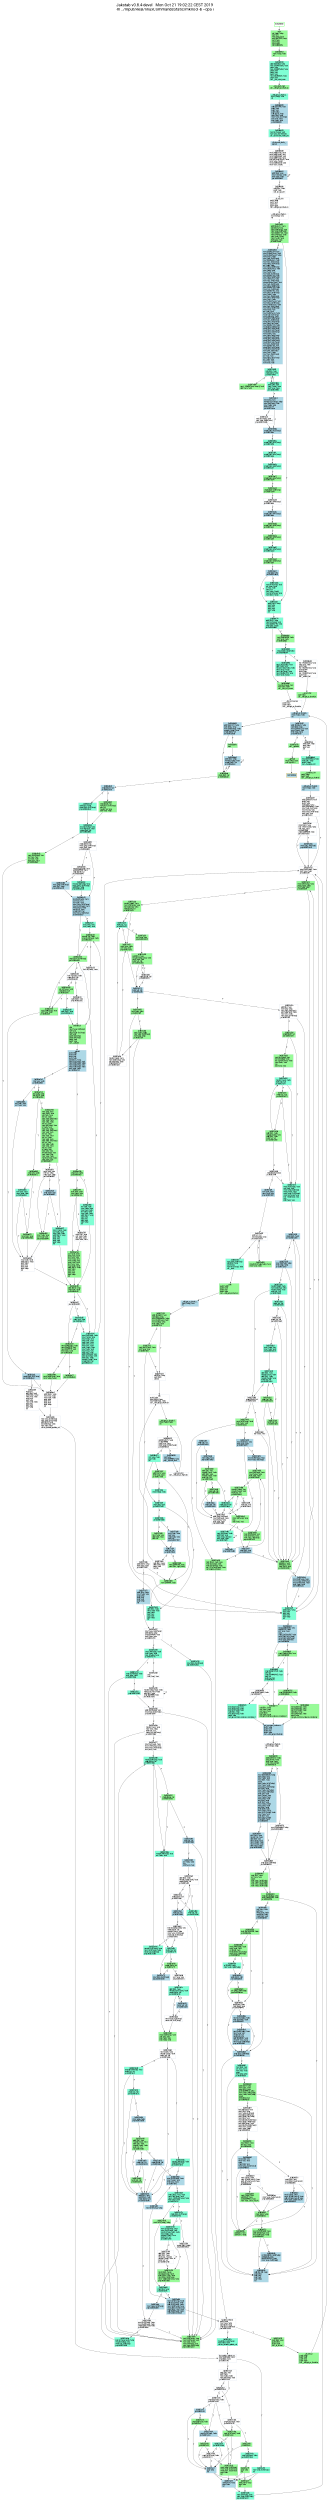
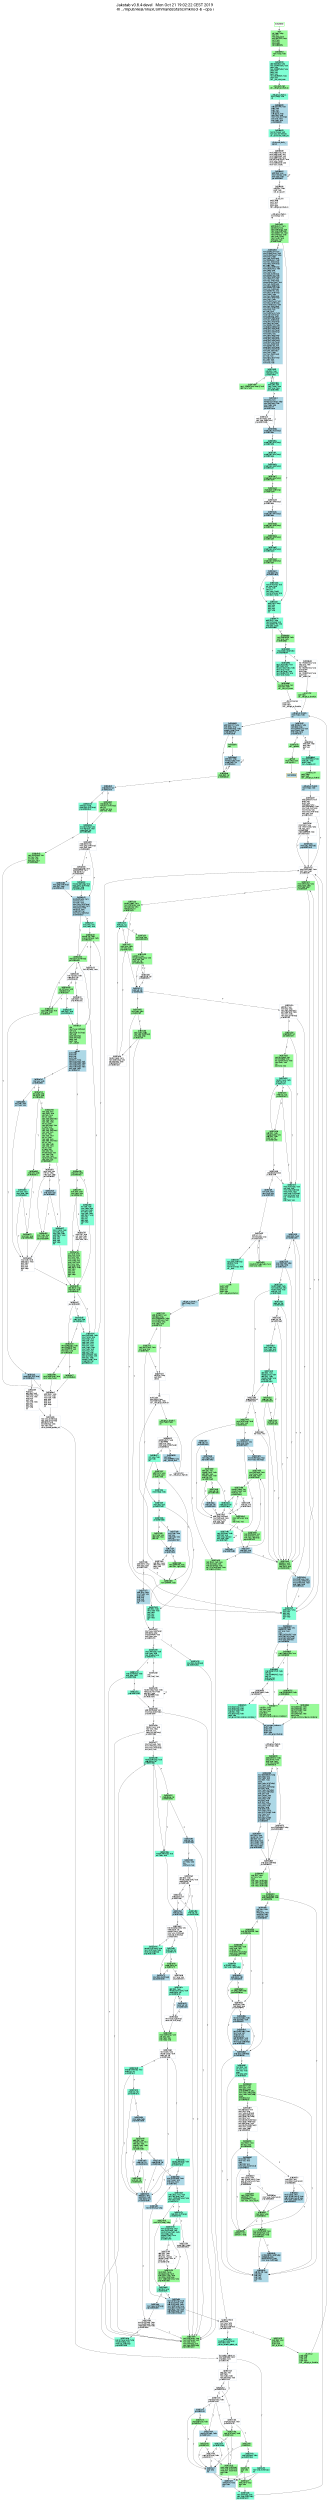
(163, 1902) -> (168, 1884)
